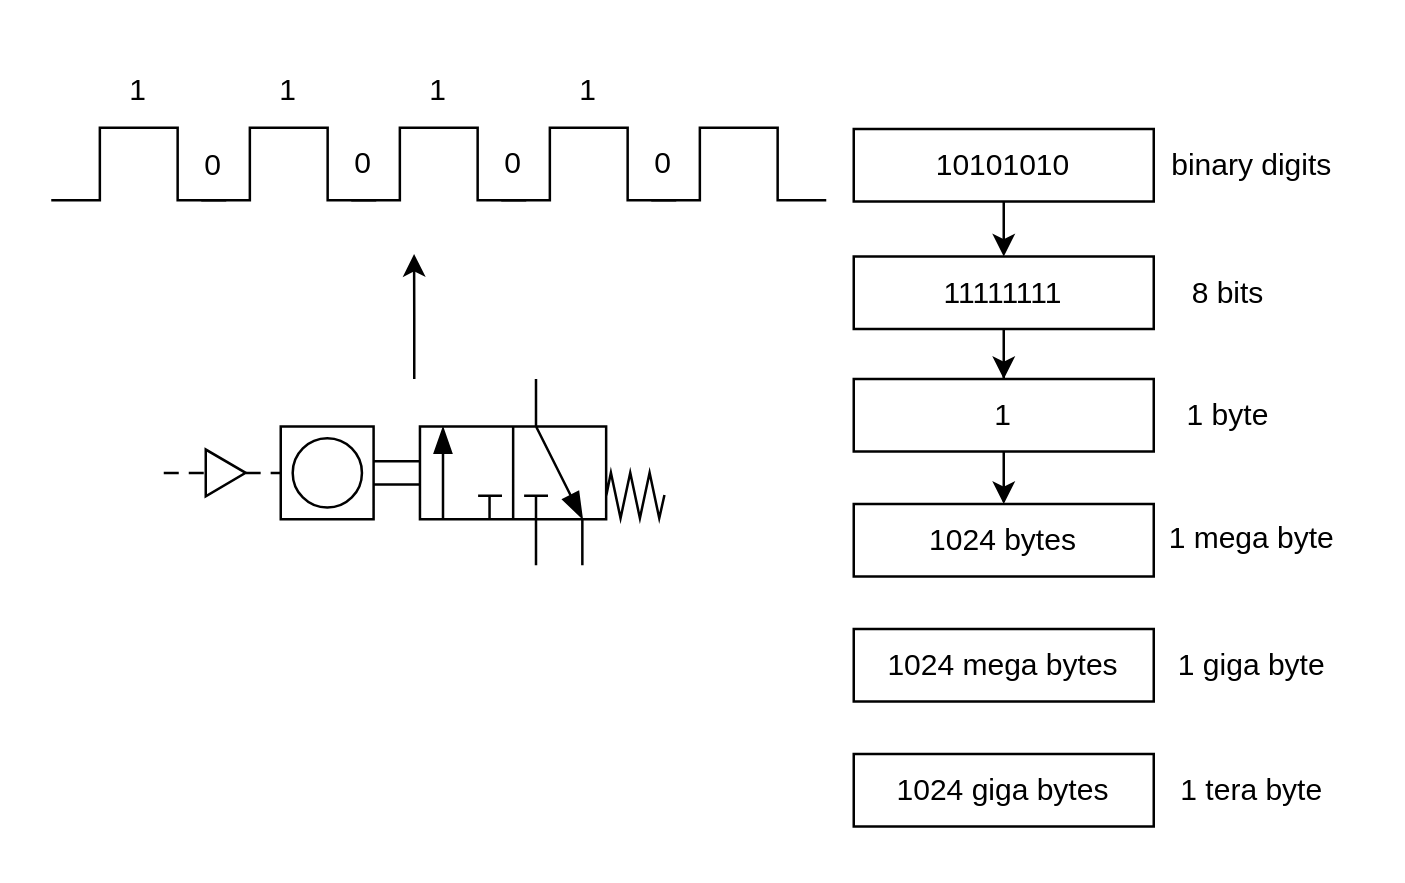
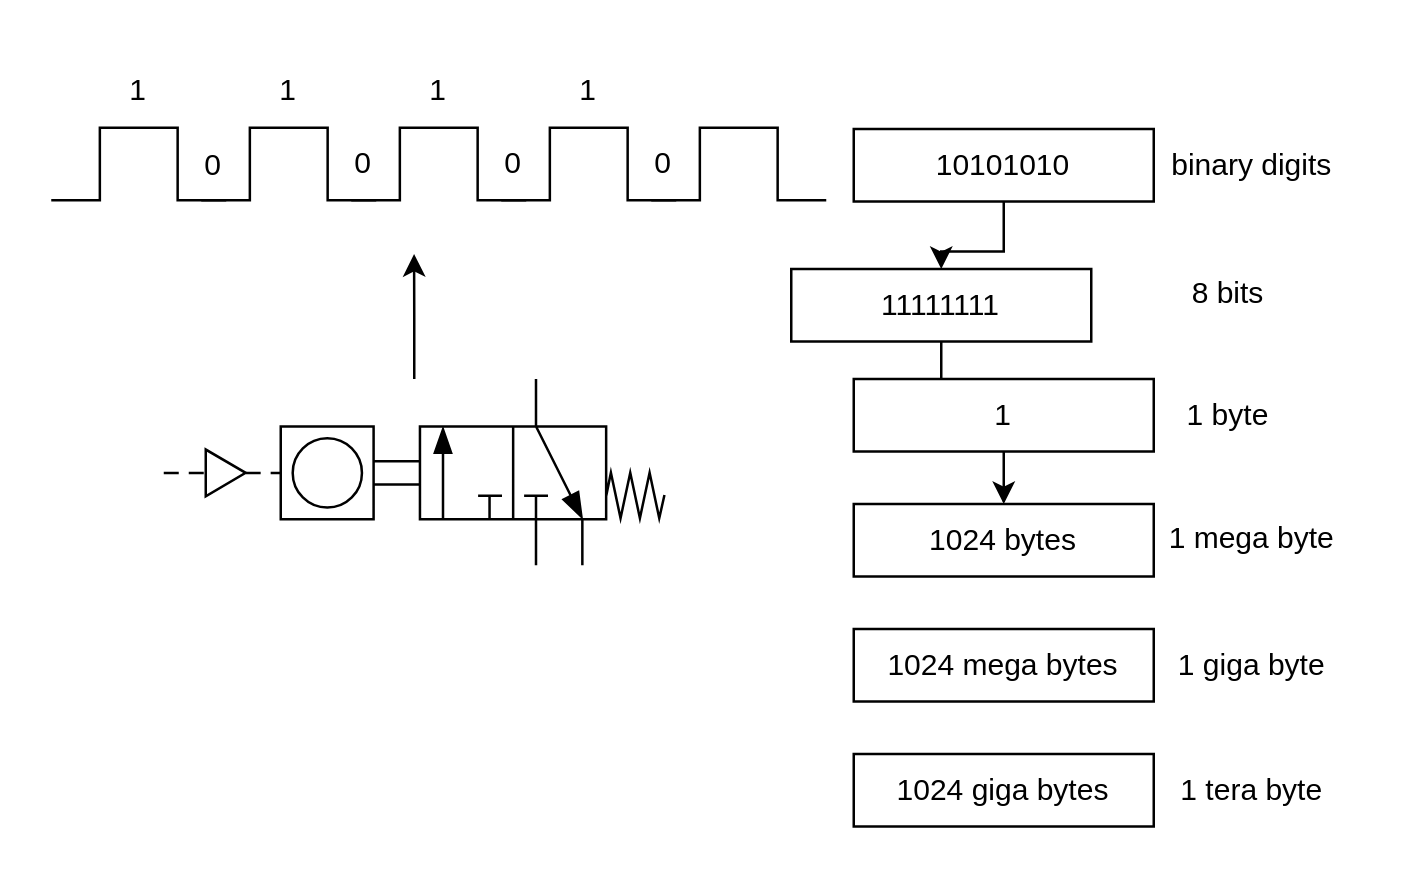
(1004, 293) -> (941, 305)
